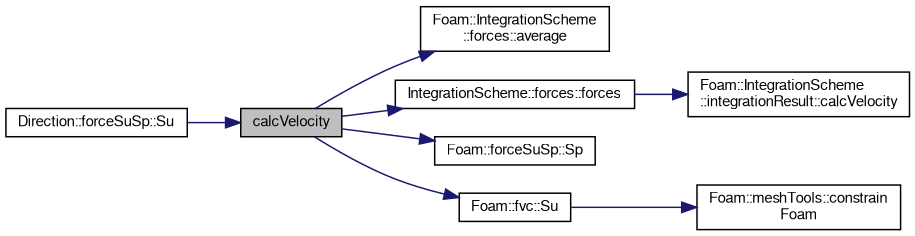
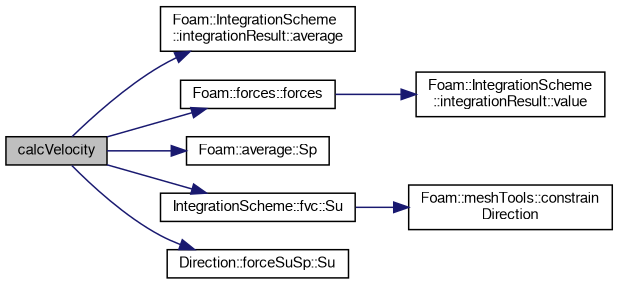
(515, 29) -> (258, 29)
(515, 94) -> (258, 94)
(799, 94) -> (510, 94)
(207, 123) -> (122, 210)
(515, 151) -> (258, 151)
(515, 207) -> (258, 207)
(799, 207) -> (510, 207)
